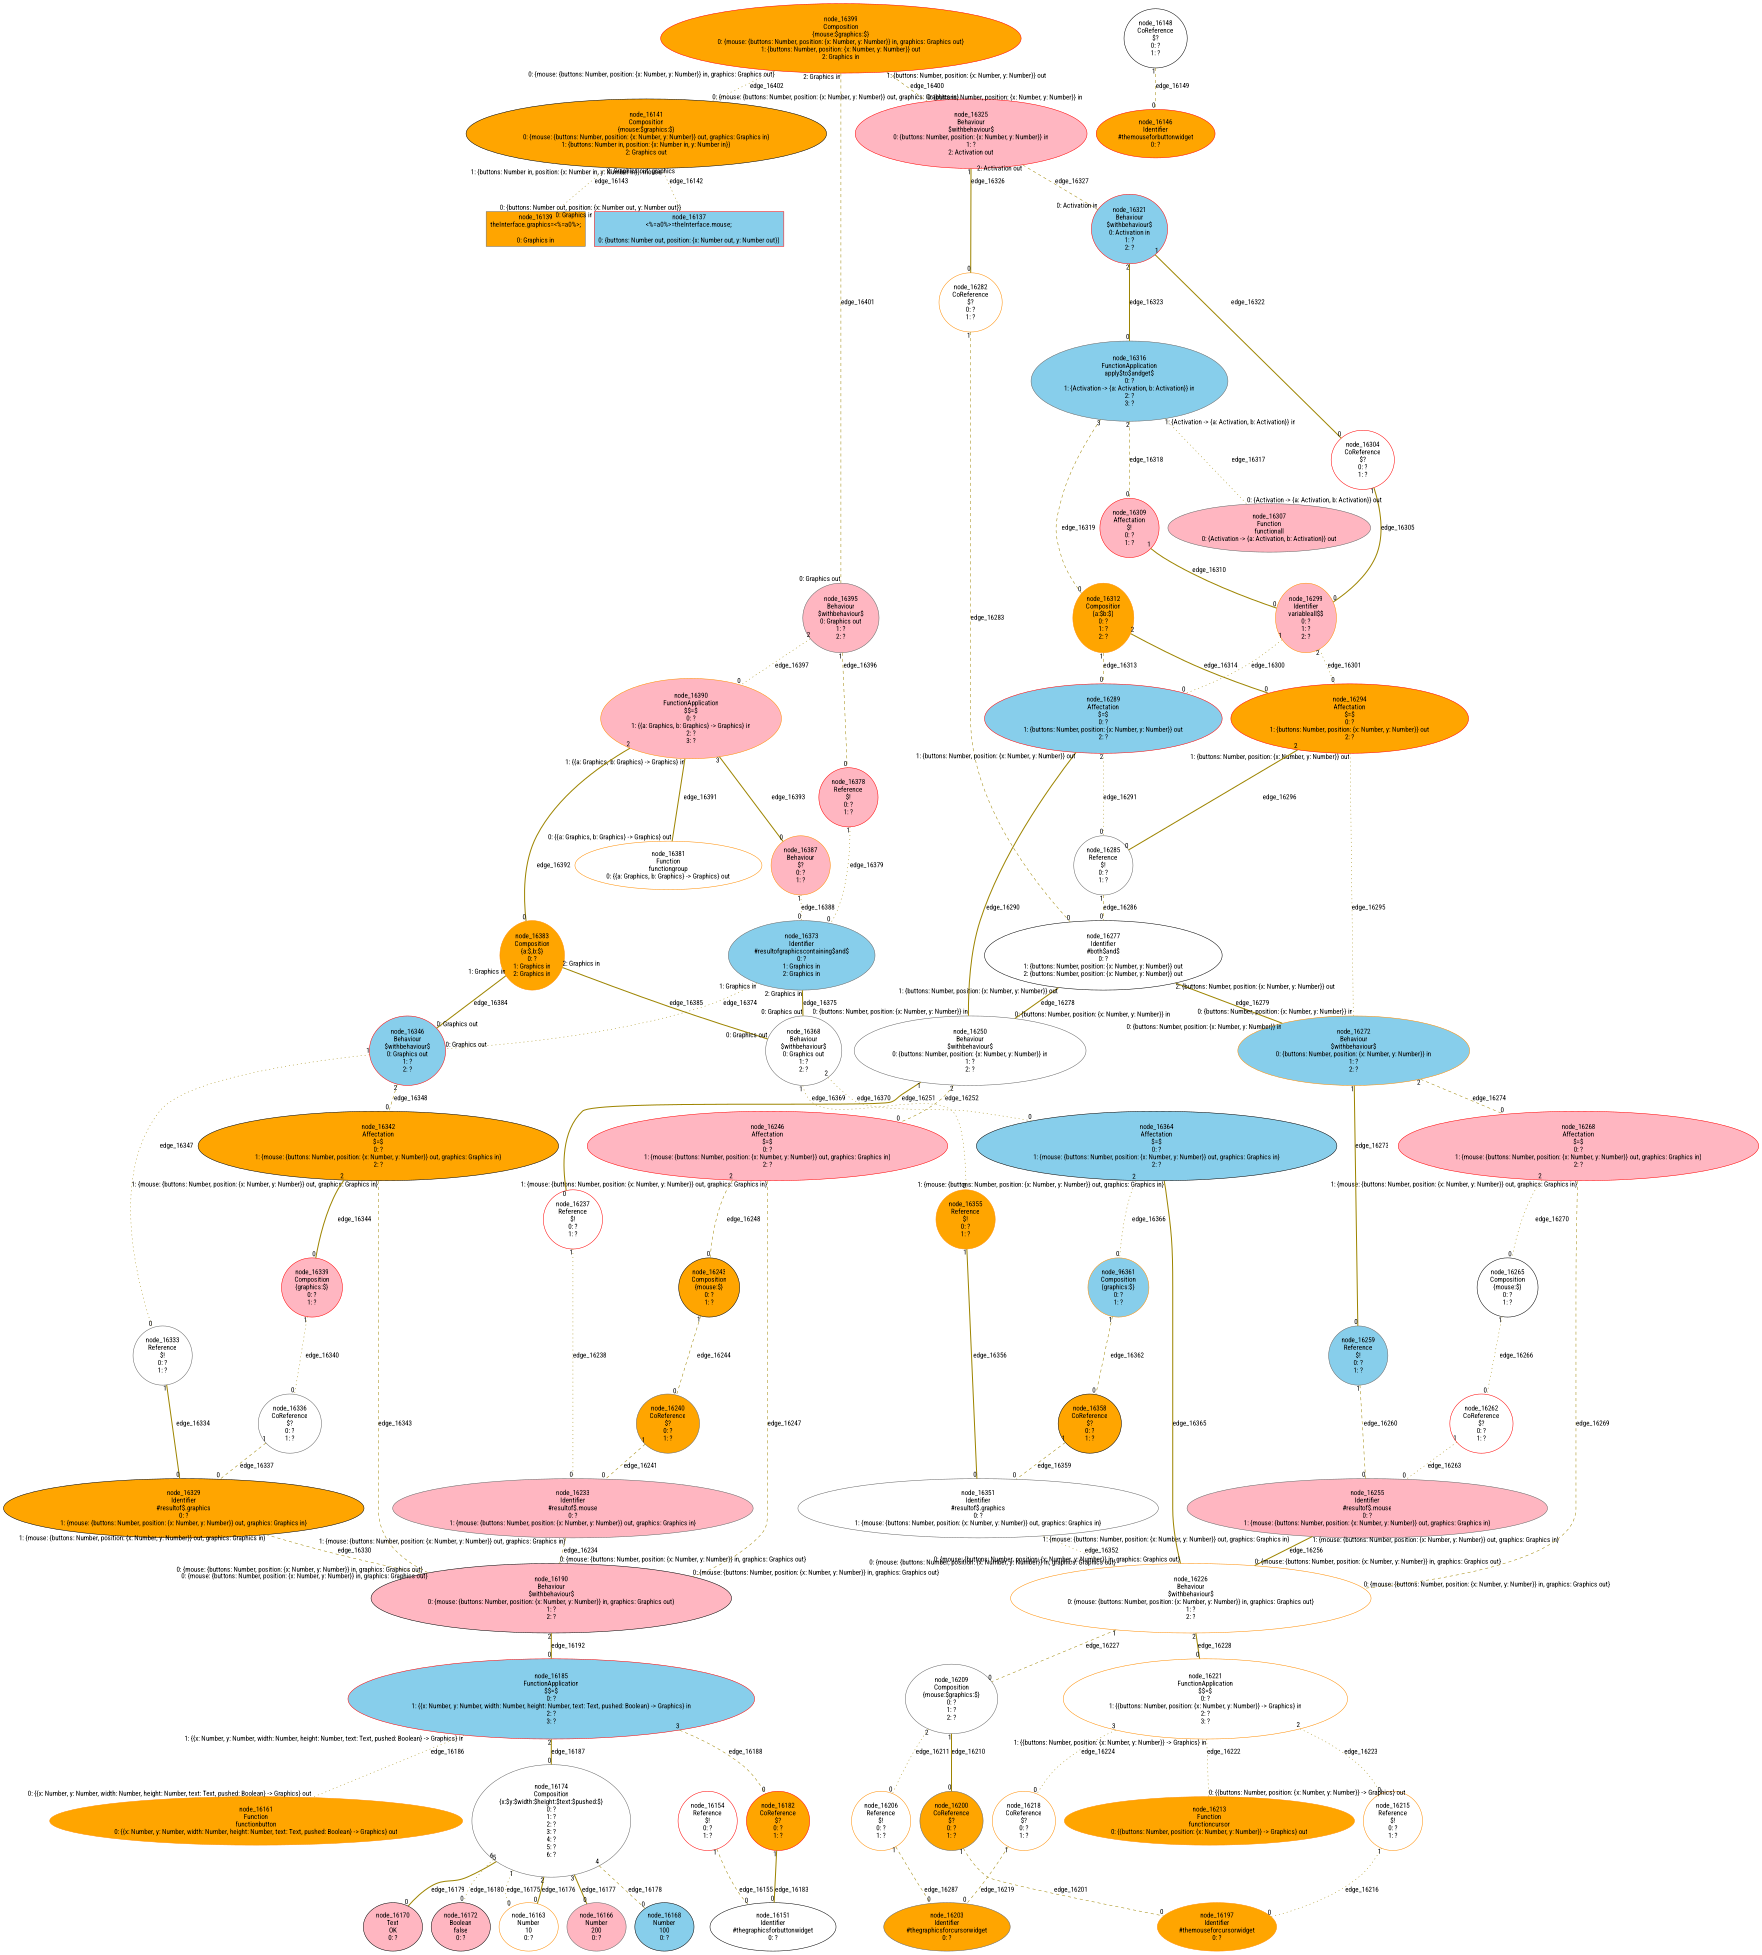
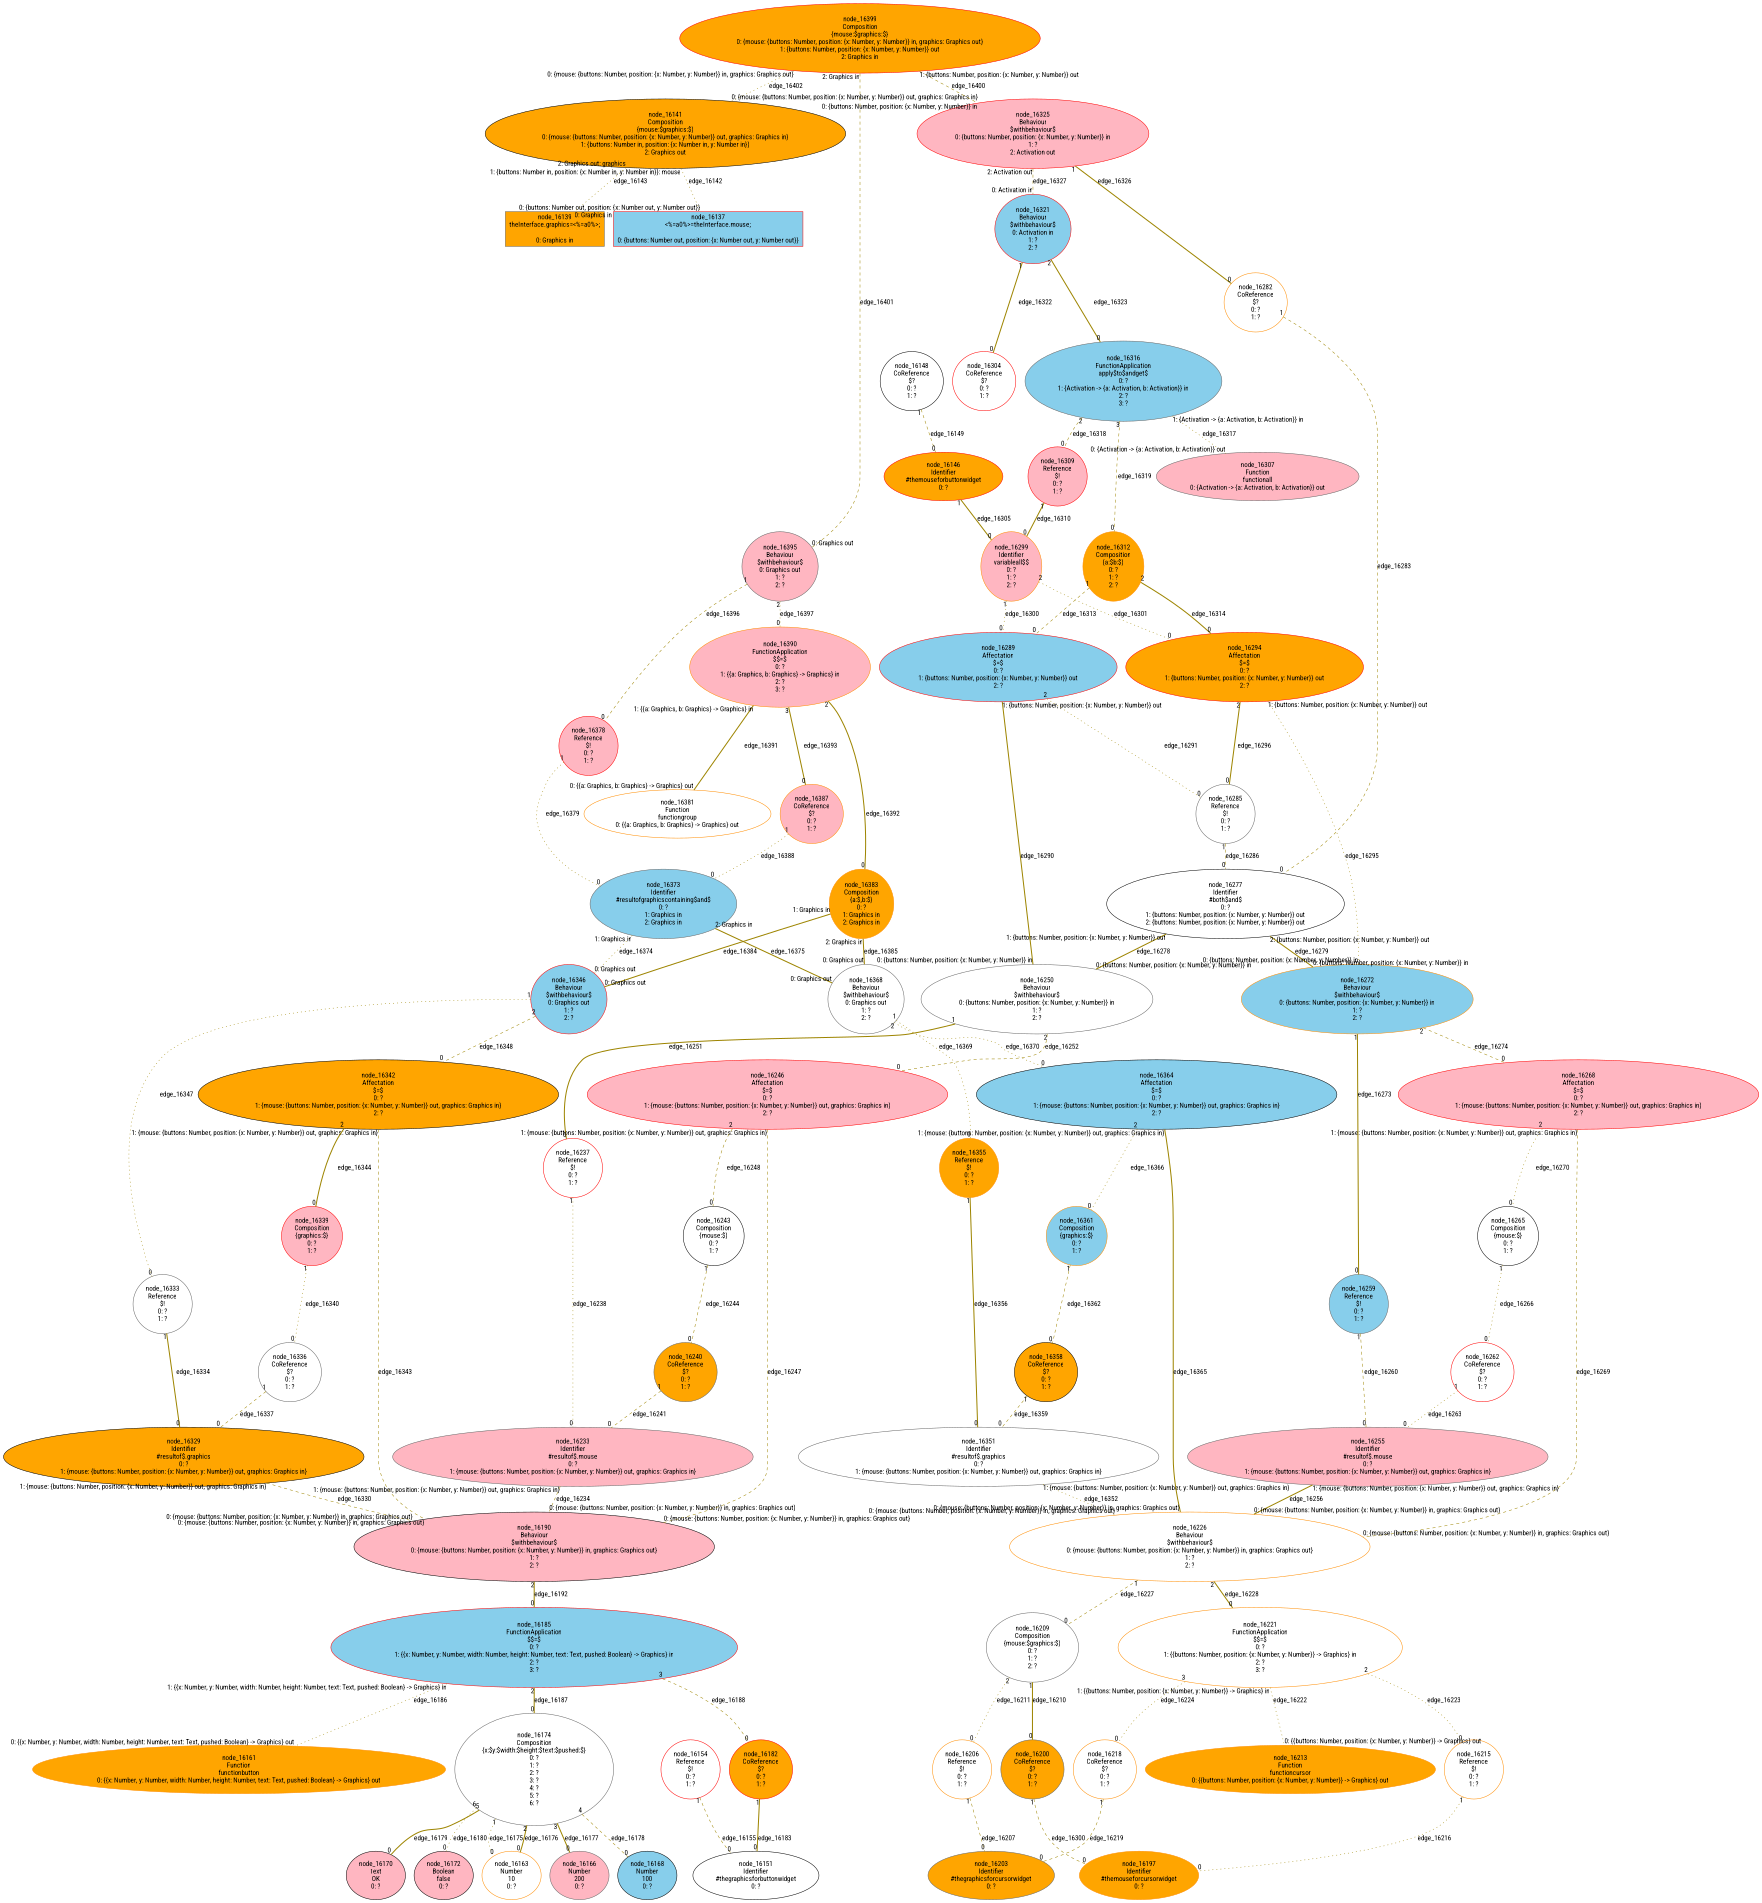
(1129, 528) -> (1058, 476)
(1377, 553) -> (976, 520)
(801, 865) -> (812, 814)
(709, 1288) -> (714, 1236)
(1118, 1288) -> (1077, 1236)
(941, 1890) -> (999, 1838)
(1071, 1890) -> (1068, 1838)
